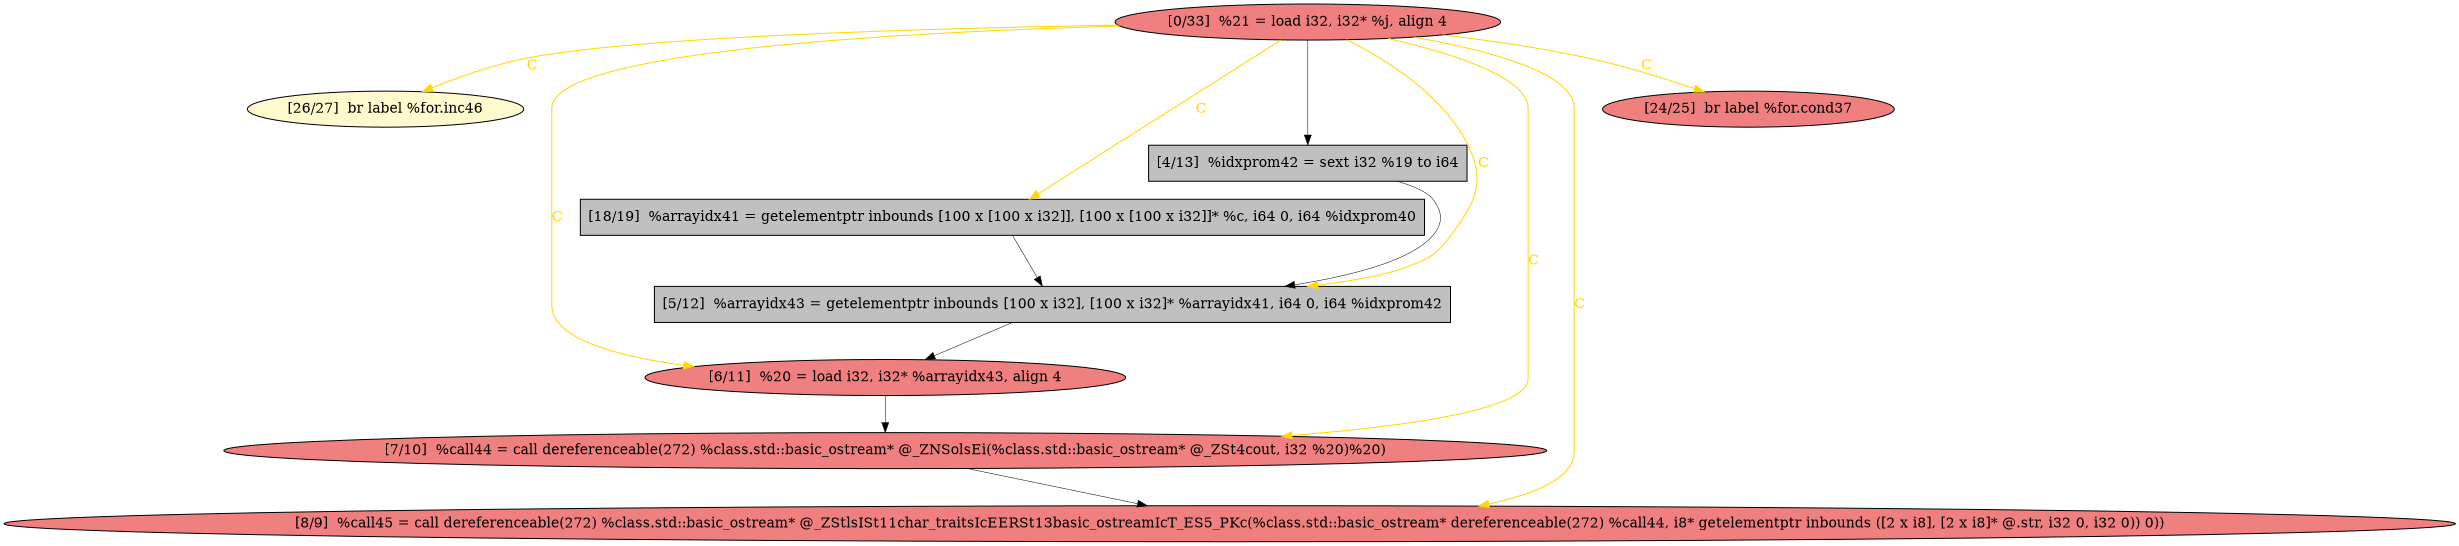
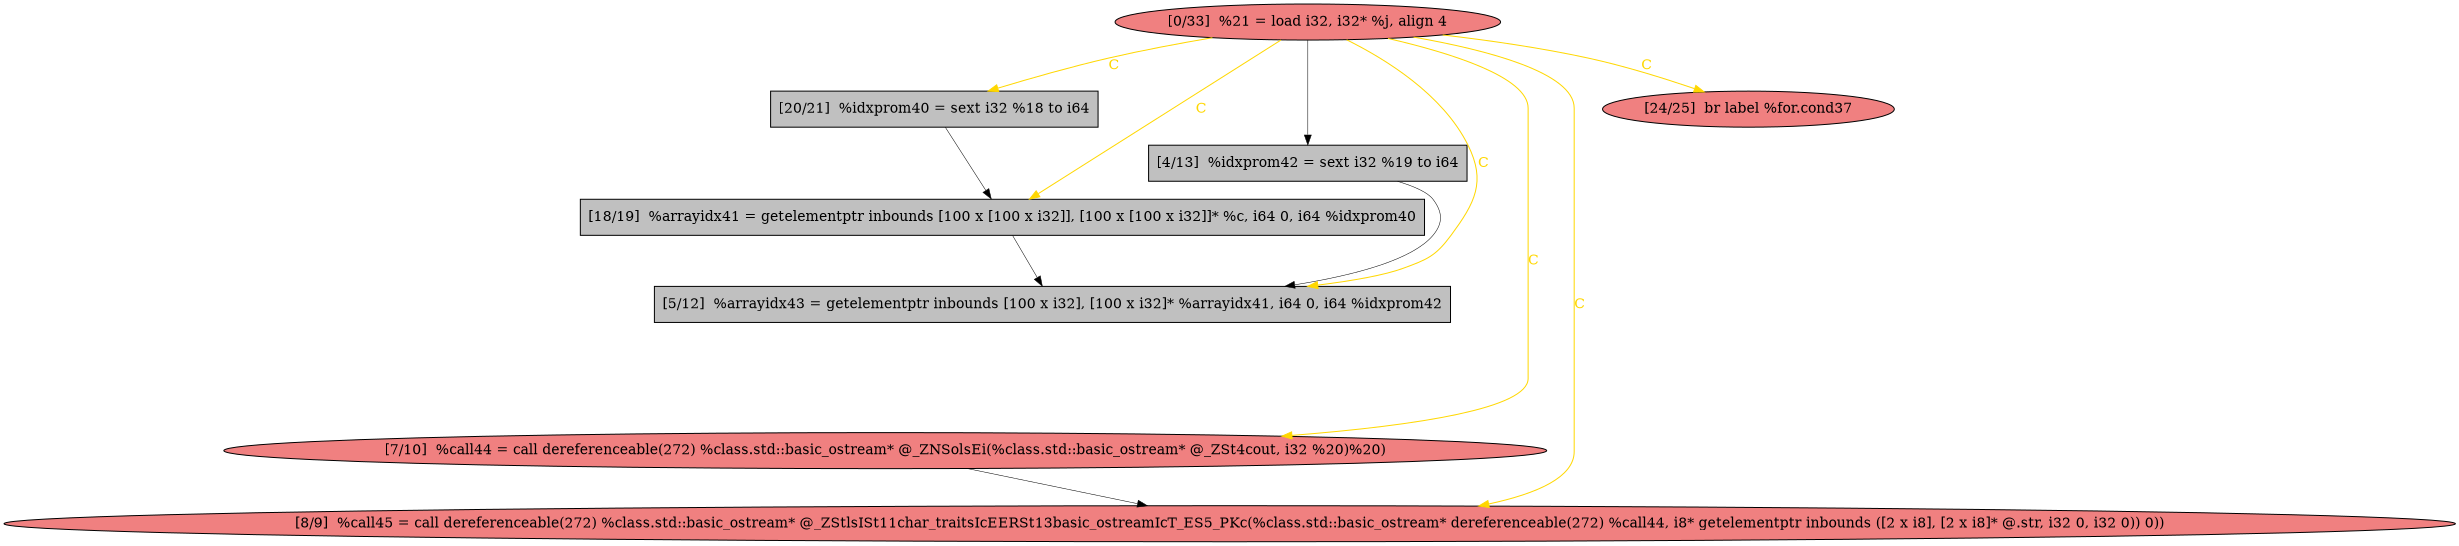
(386, 109) -> none
none -> (934, 109)
(885, 378) -> none
